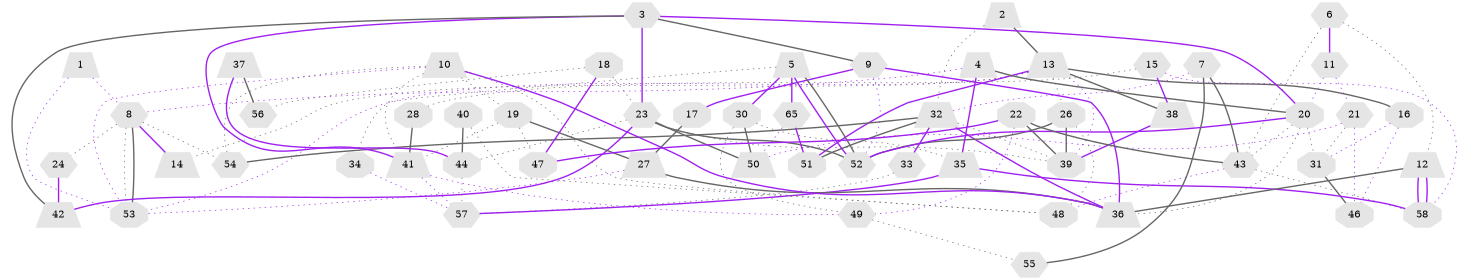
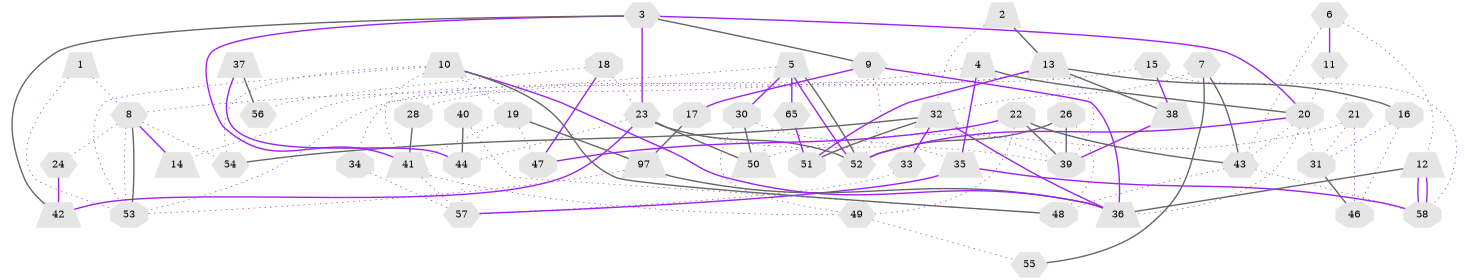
(644, 165) -> (644, 165)
(641, 182) -> (641, 182)
